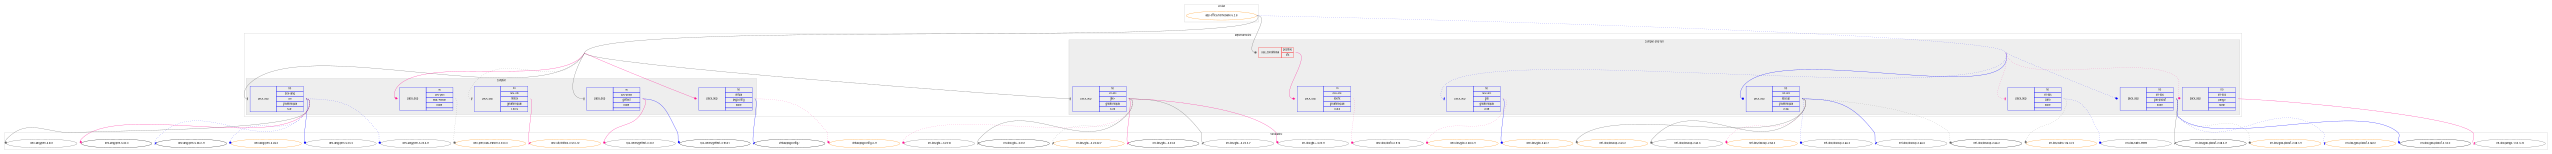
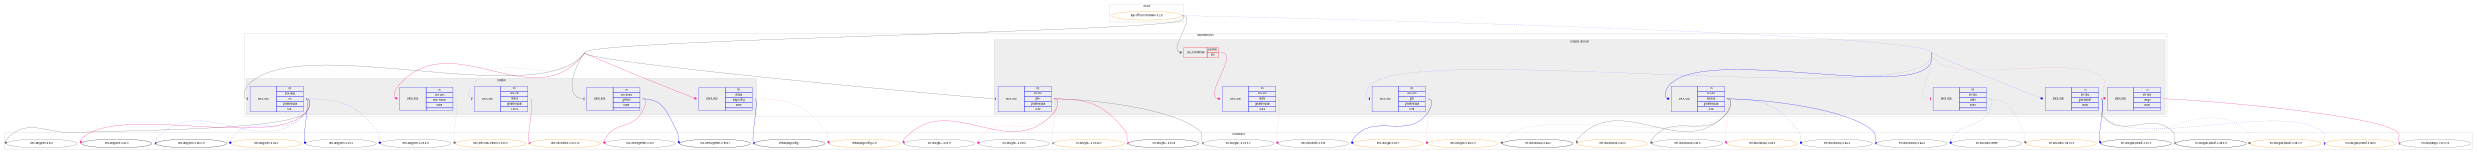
(1014, 143) -> none
